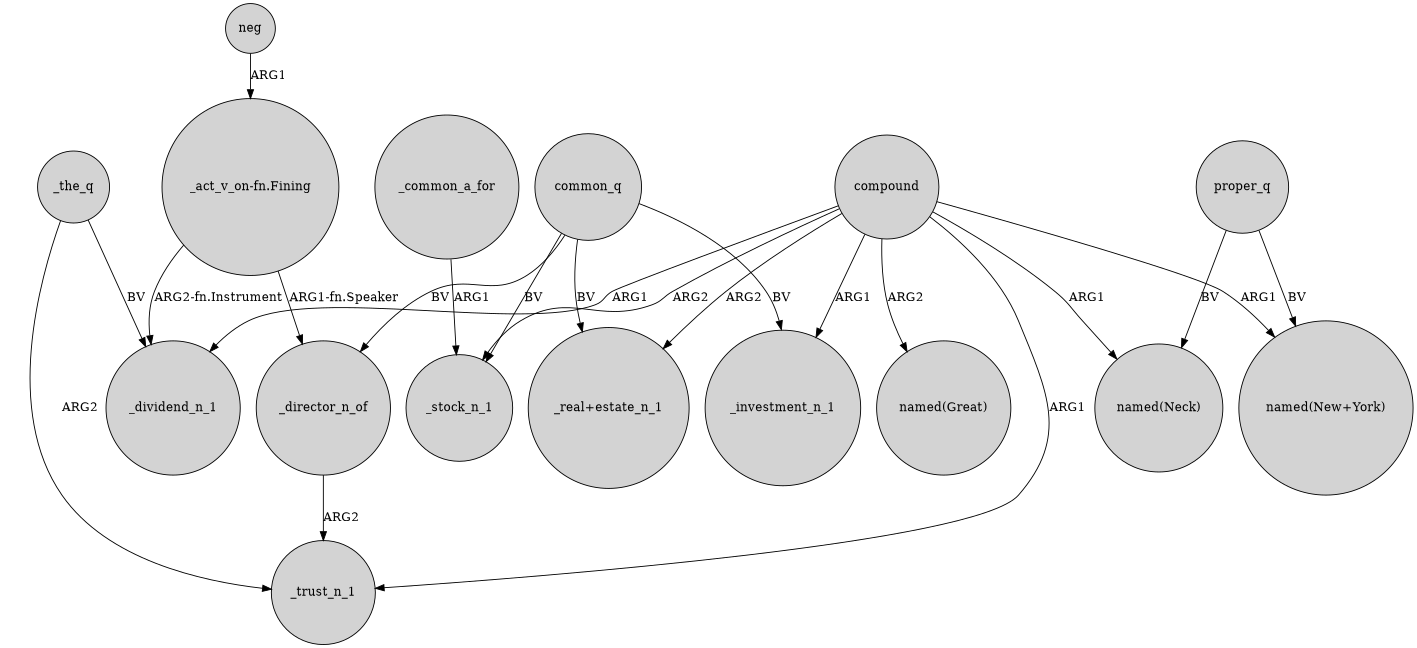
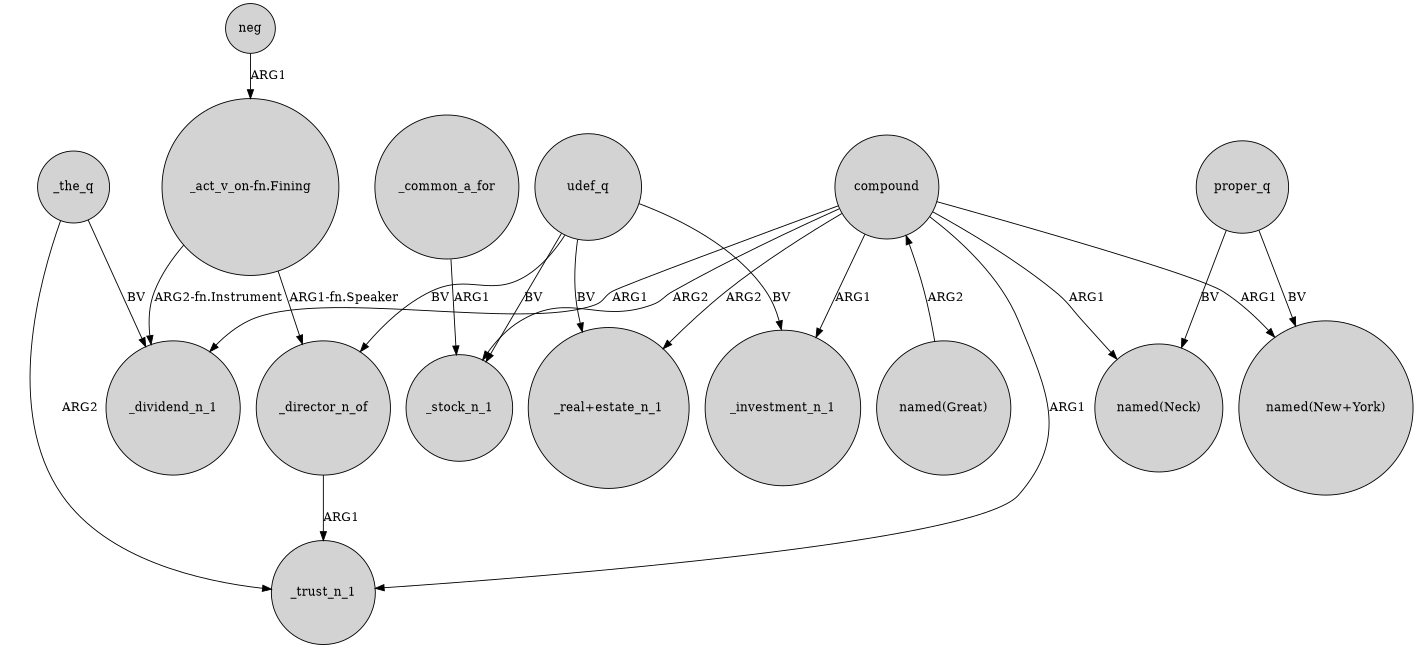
(588, 187) -> (588, 187)
(885, 293) -> (924, 292)
(342, 518) -> (342, 518)
